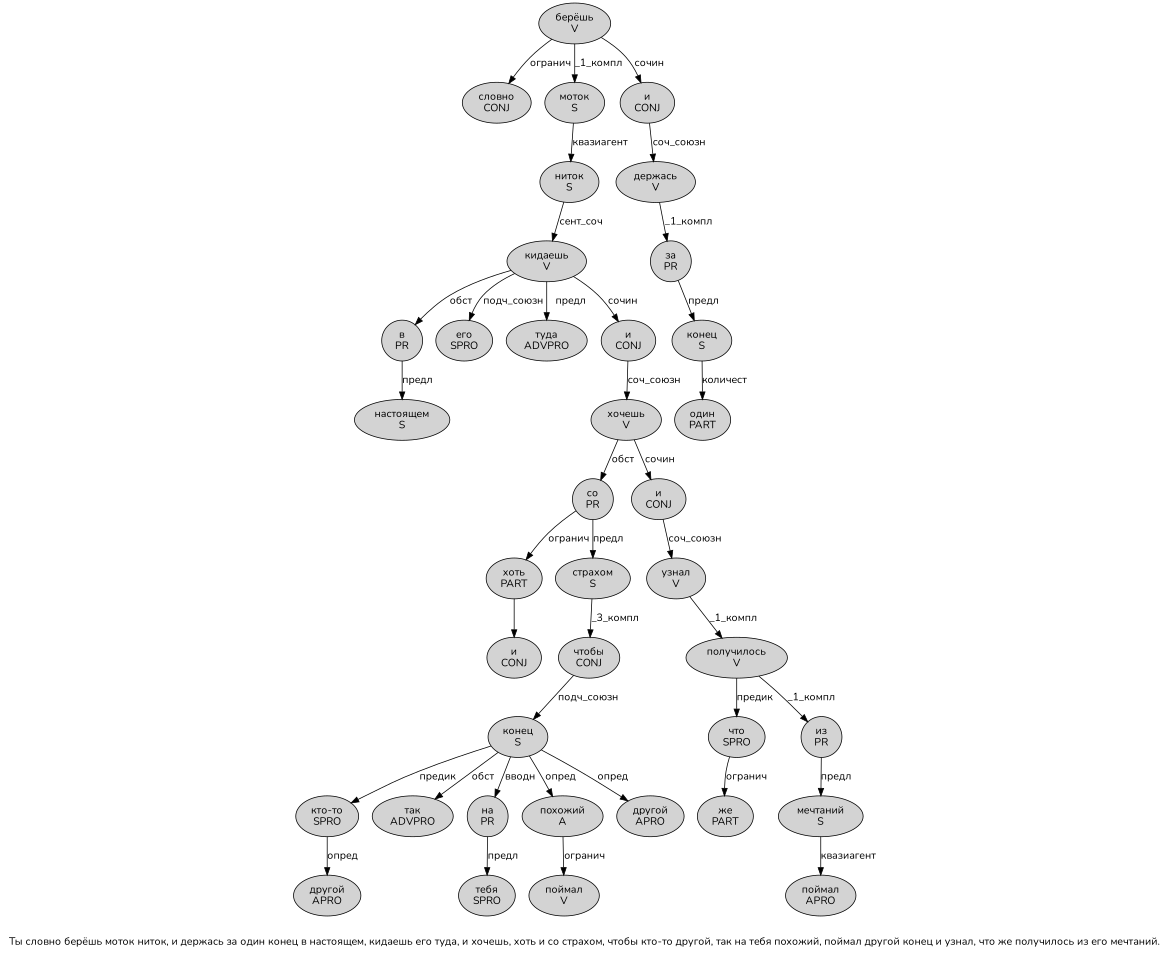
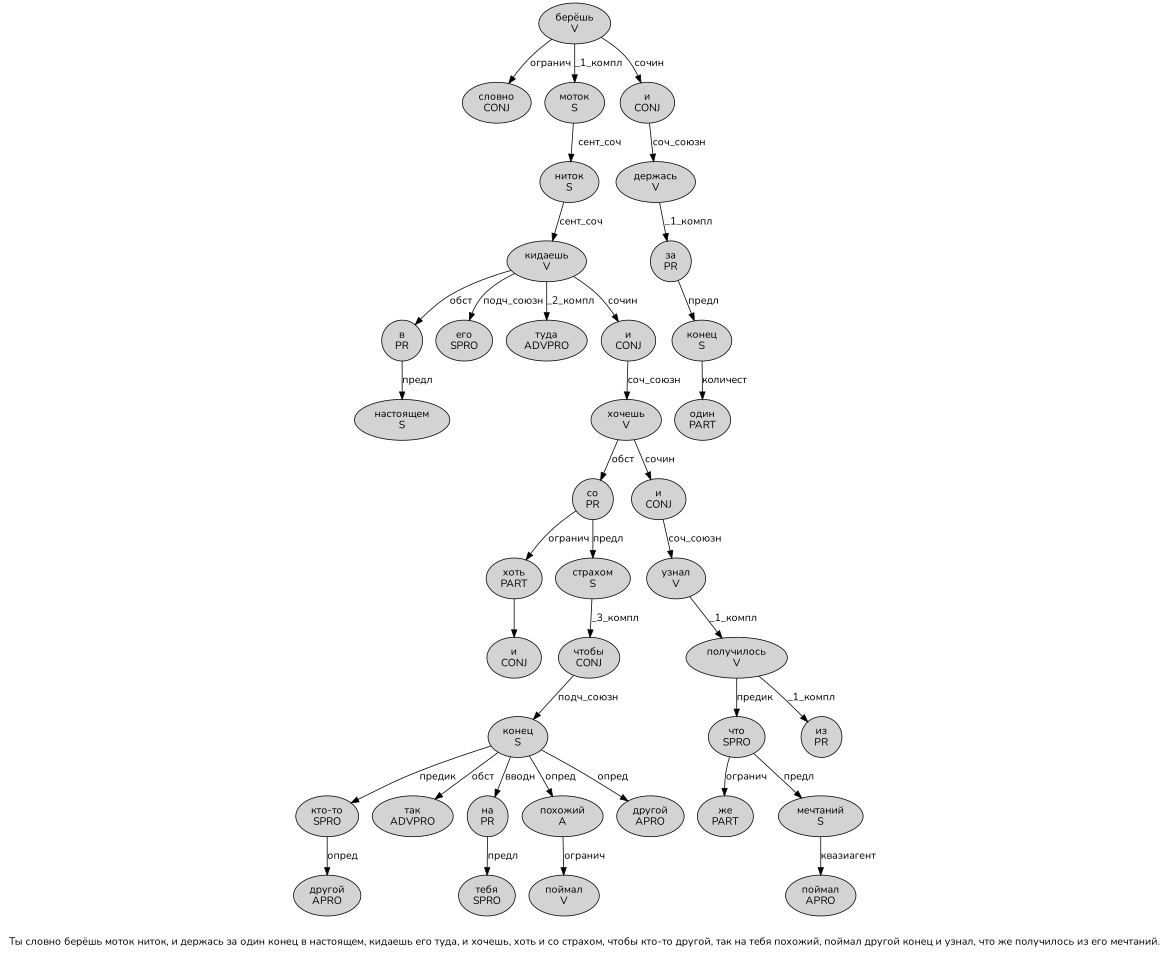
(600, 142) -> (600, 142)
(571, 301) -> (571, 301)
(821, 773) -> (775, 773)
